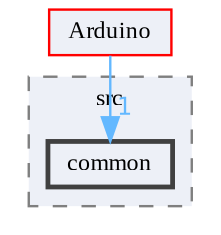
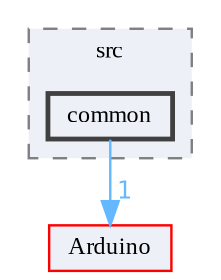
(110, 93) -> (110, 173)
